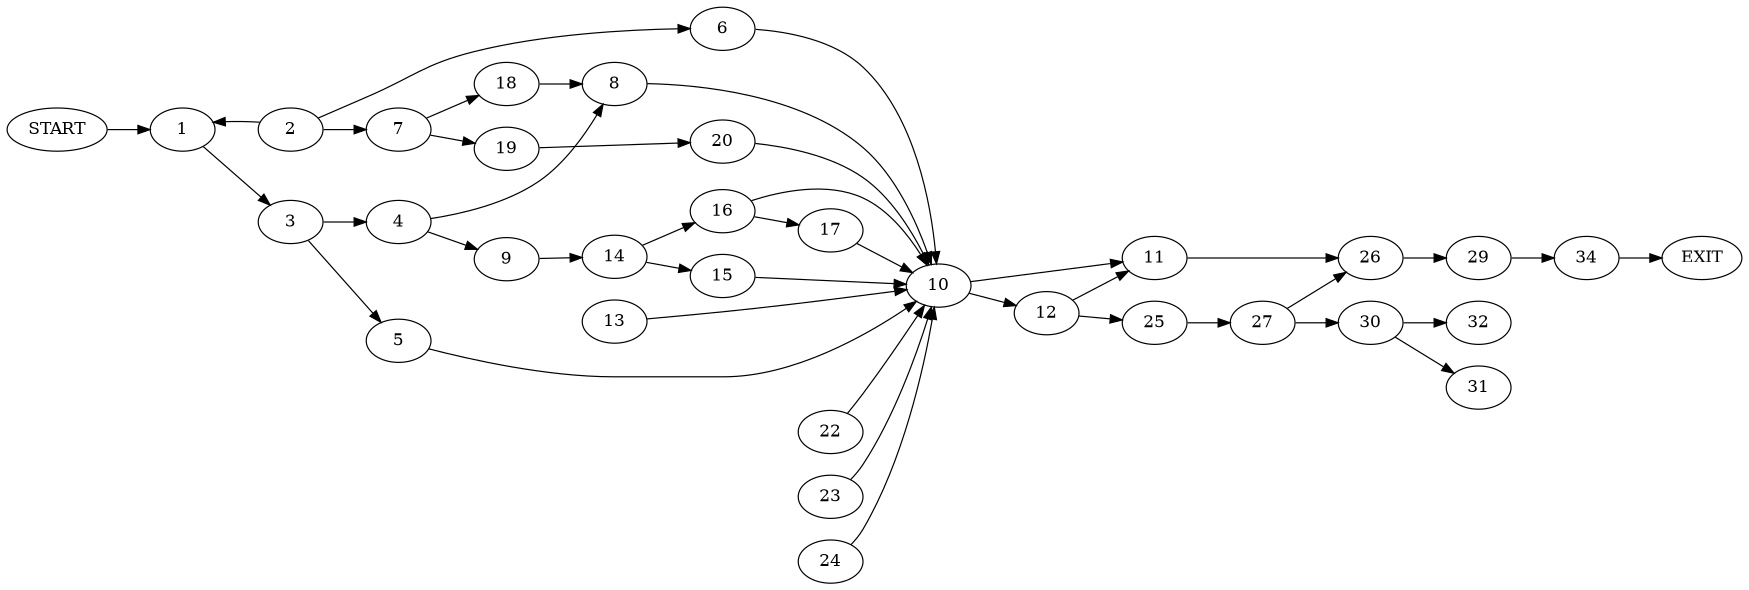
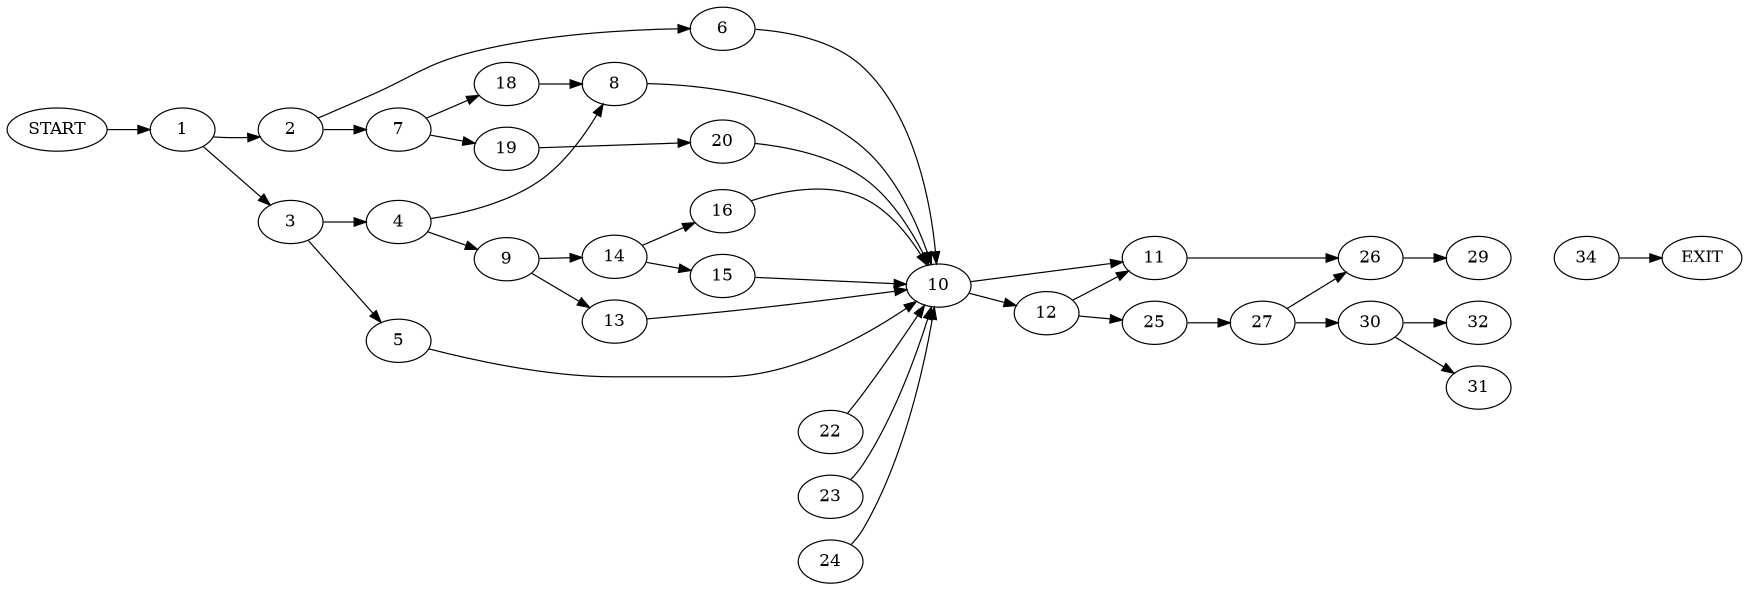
(243, 122) -> (230, 138)
(831, 230) -> none
(1527, 258) -> none
none -> (555, 287)
